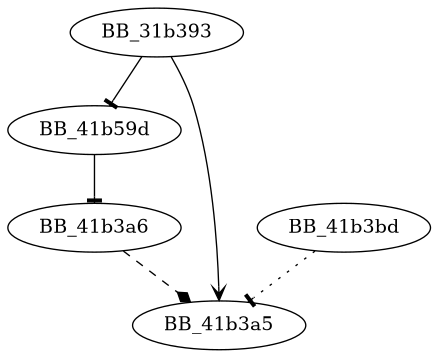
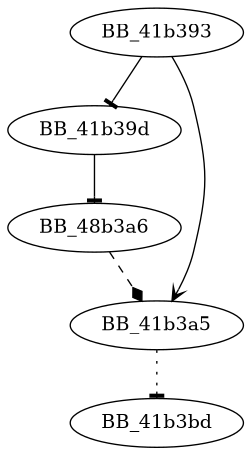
(157, 33) -> (157, 33)
(94, 130) -> (94, 130)
(94, 228) -> (94, 228)
(284, 274) -> (157, 371)
